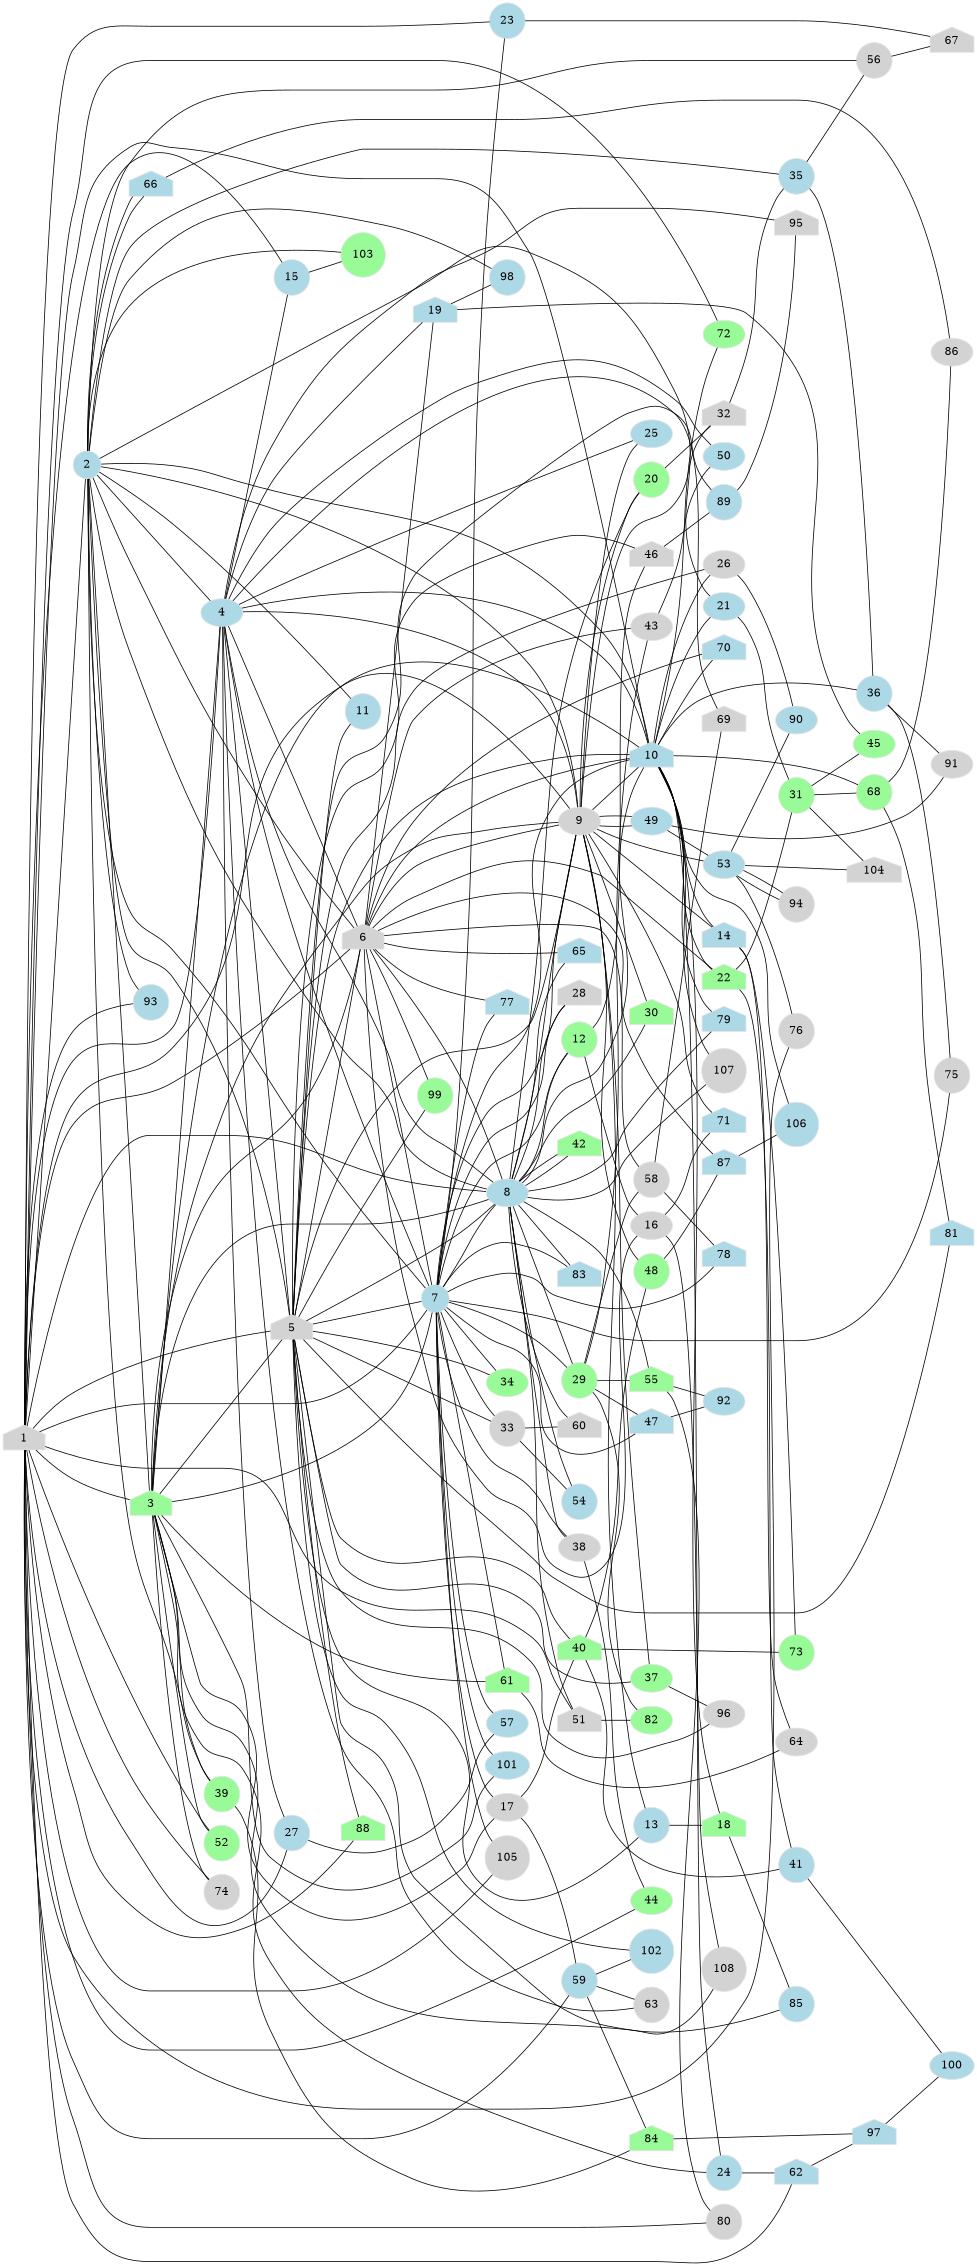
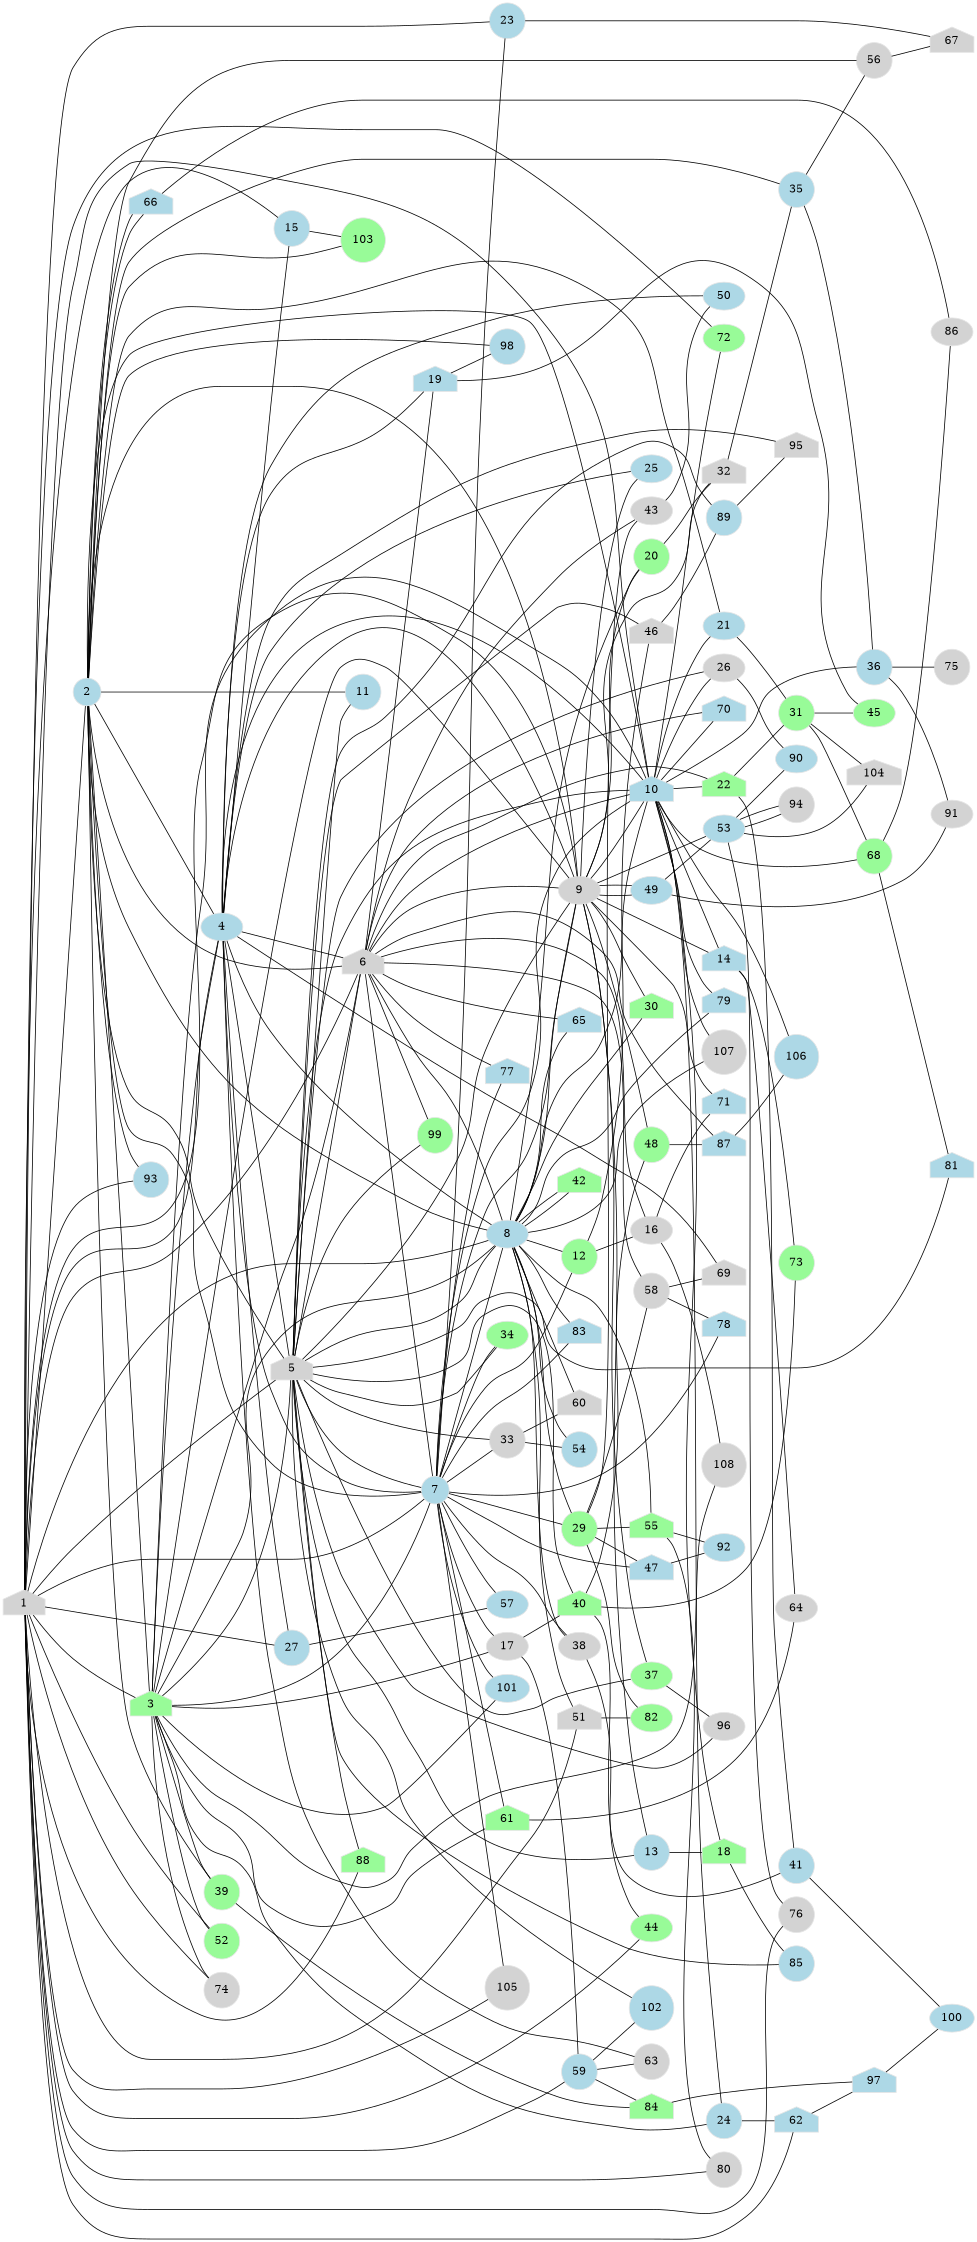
(579, 994) -> none
(778, 1341) -> none
